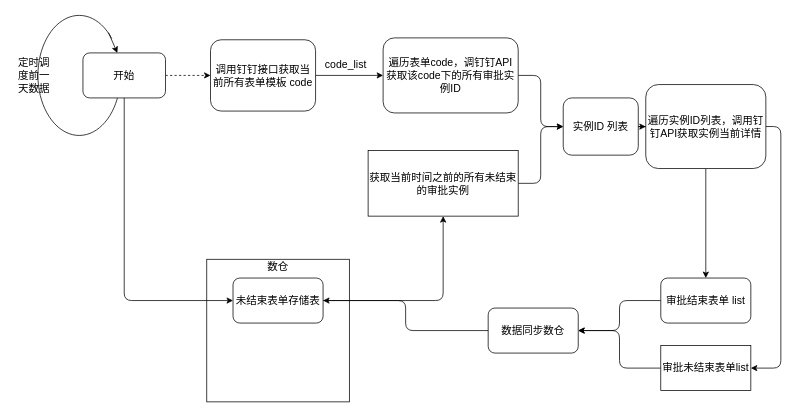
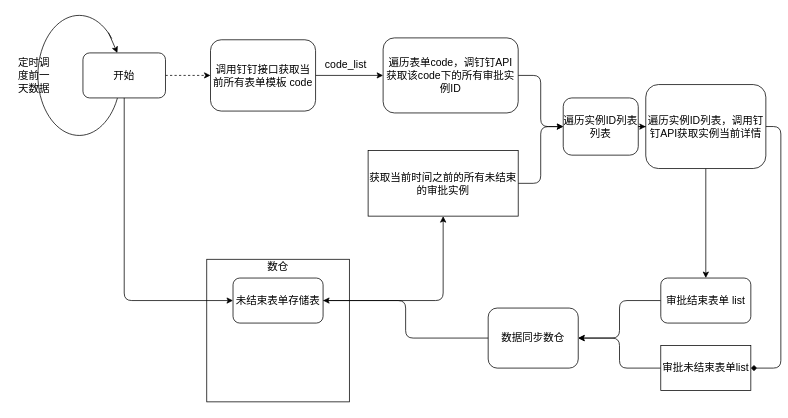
(600, 126) -> (600, 126)
(533, 330) -> (533, 338)
(757, 368) -> (757, 368)
